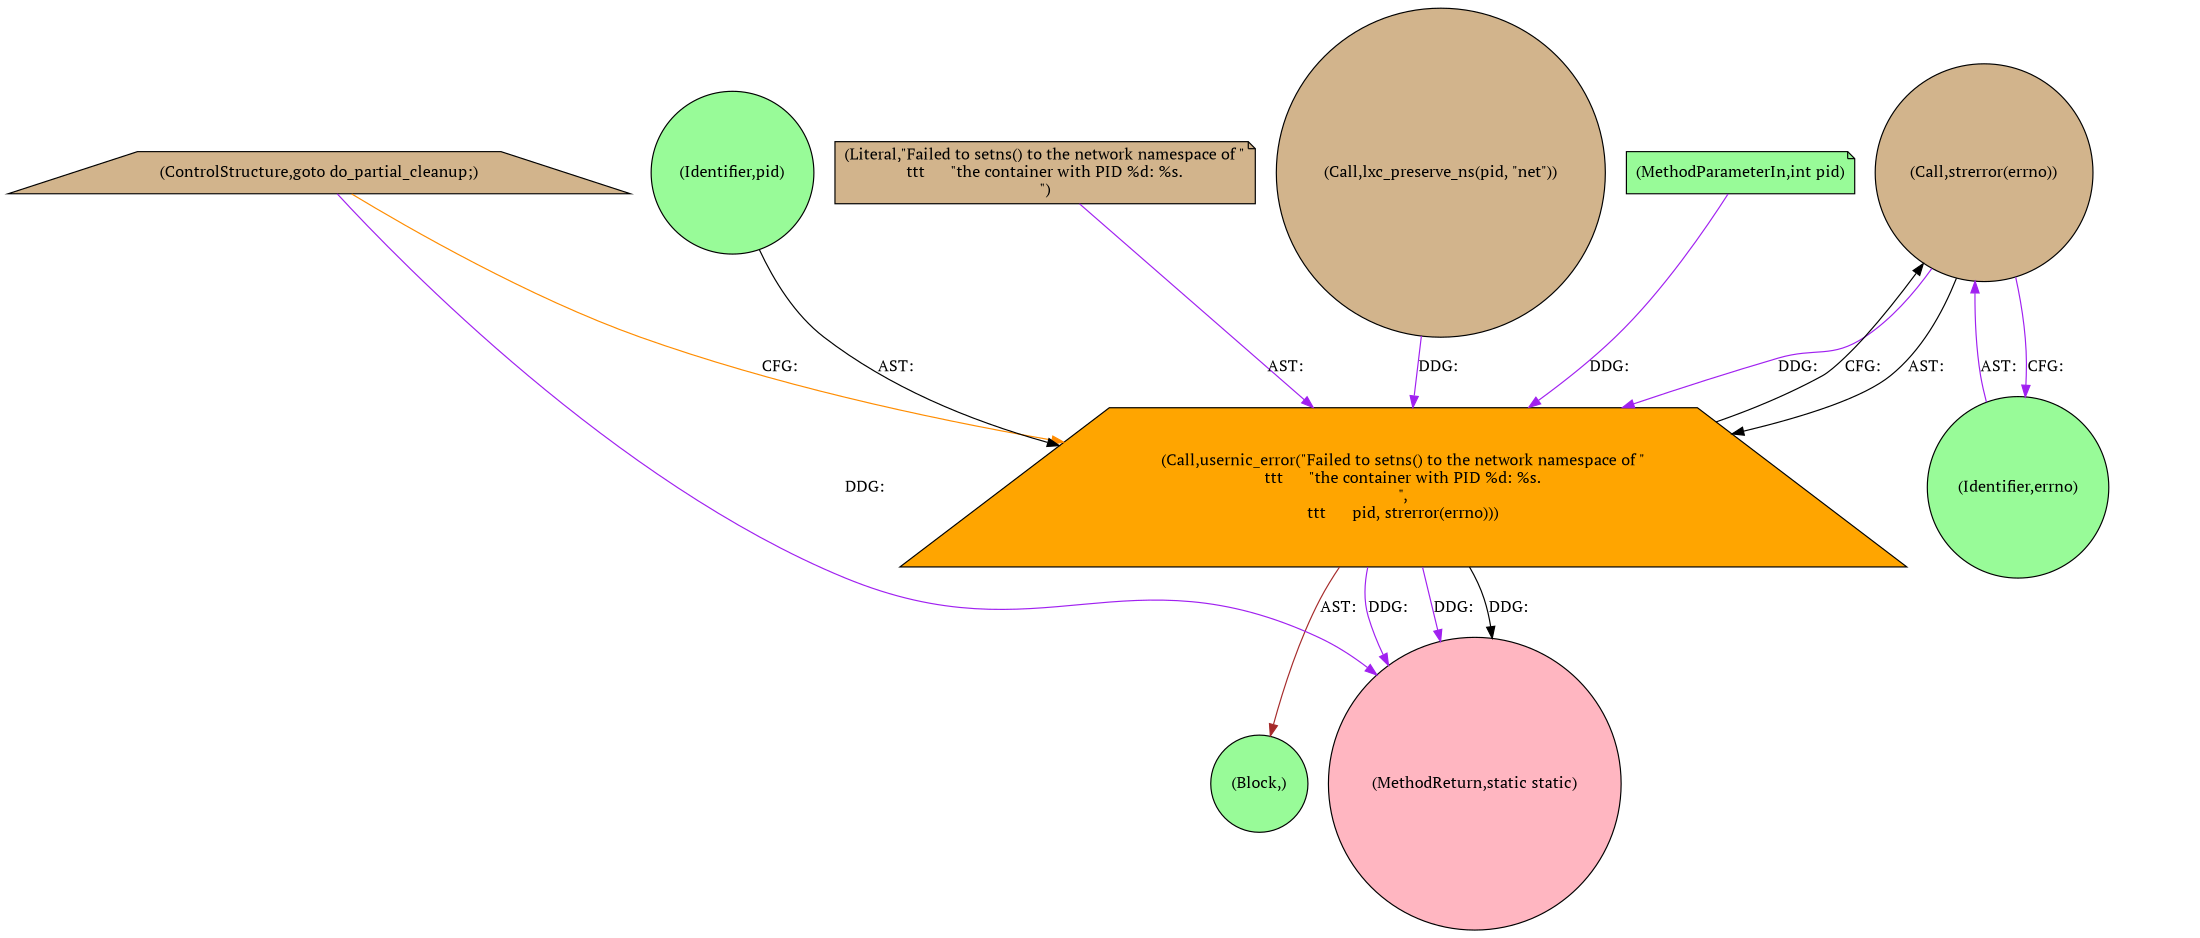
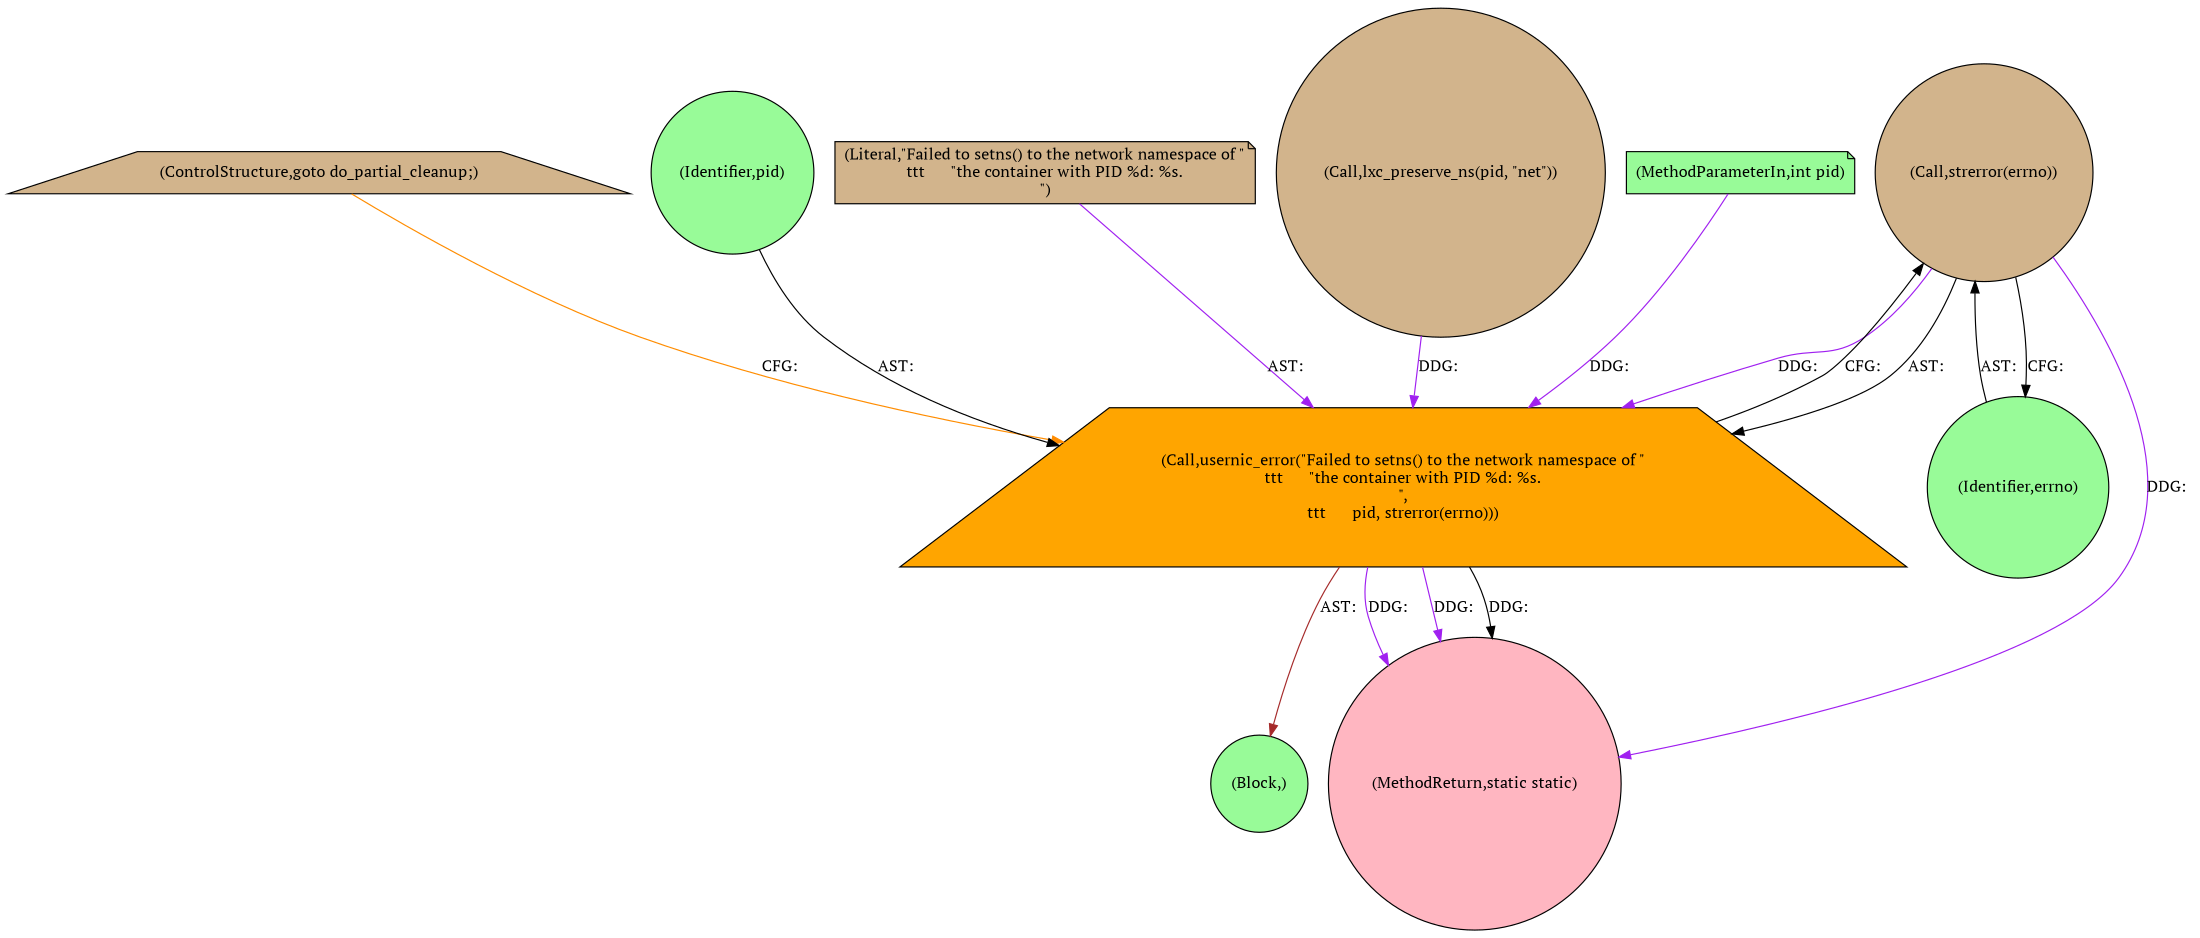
(2025, 331) -> (2025, 331)
(1977, 348) -> (1977, 348)
(800, 556) -> (2049, 630)
